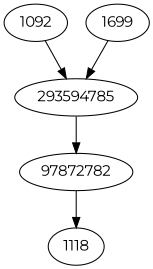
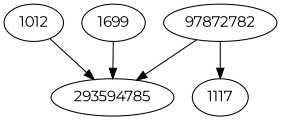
(36, 23) -> (34, 23)
(76, 130) -> (171, 57)
(76, 247) -> (220, 97)
